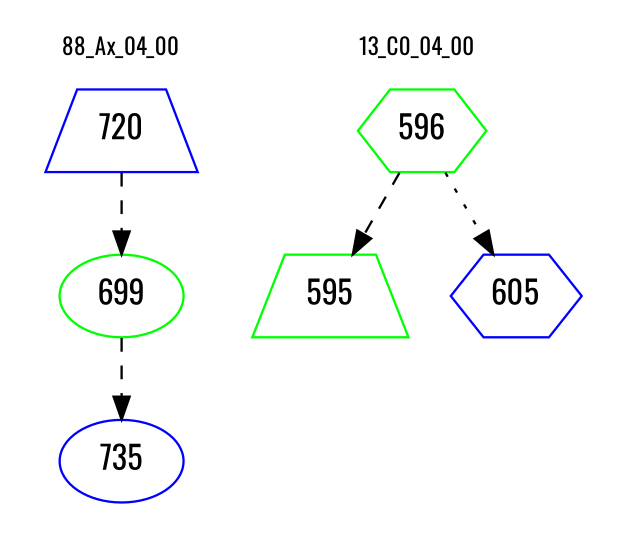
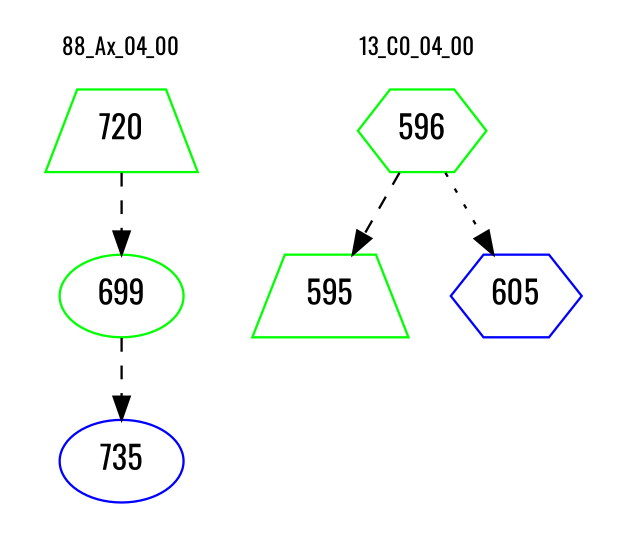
(122, 131) -> (122, 131)
